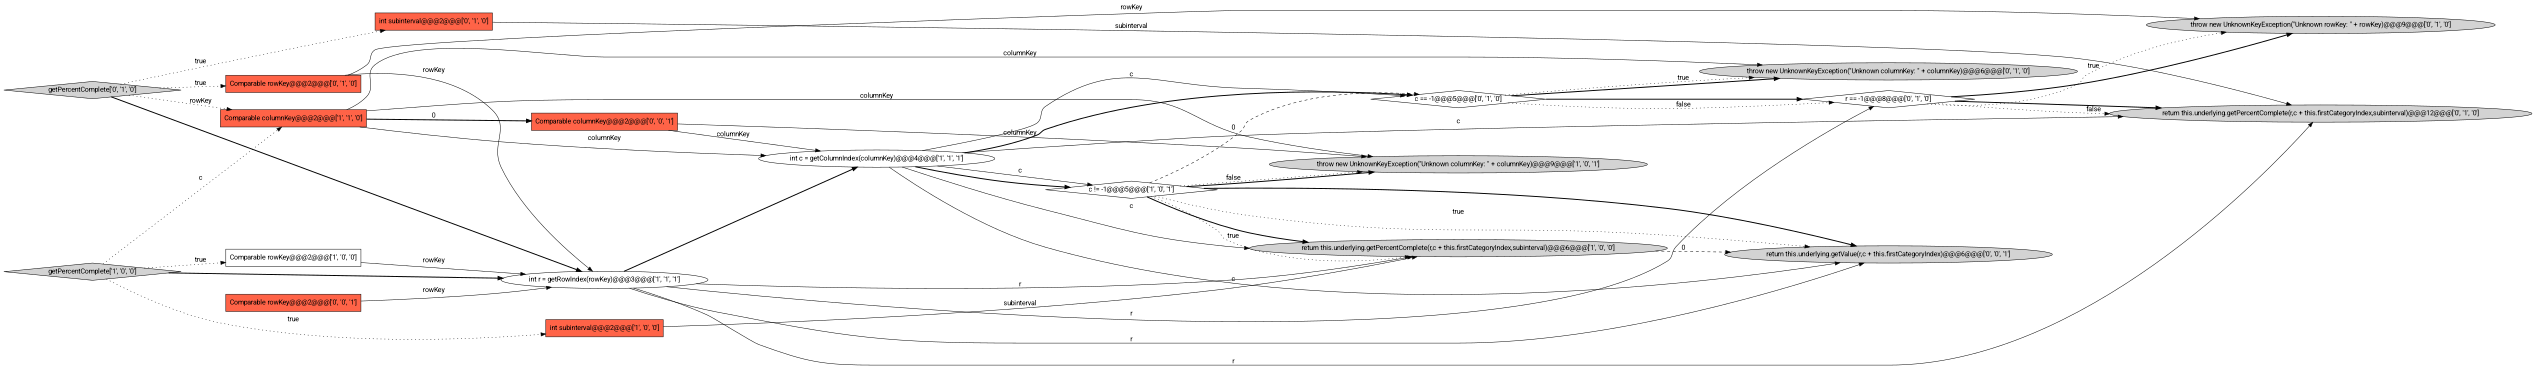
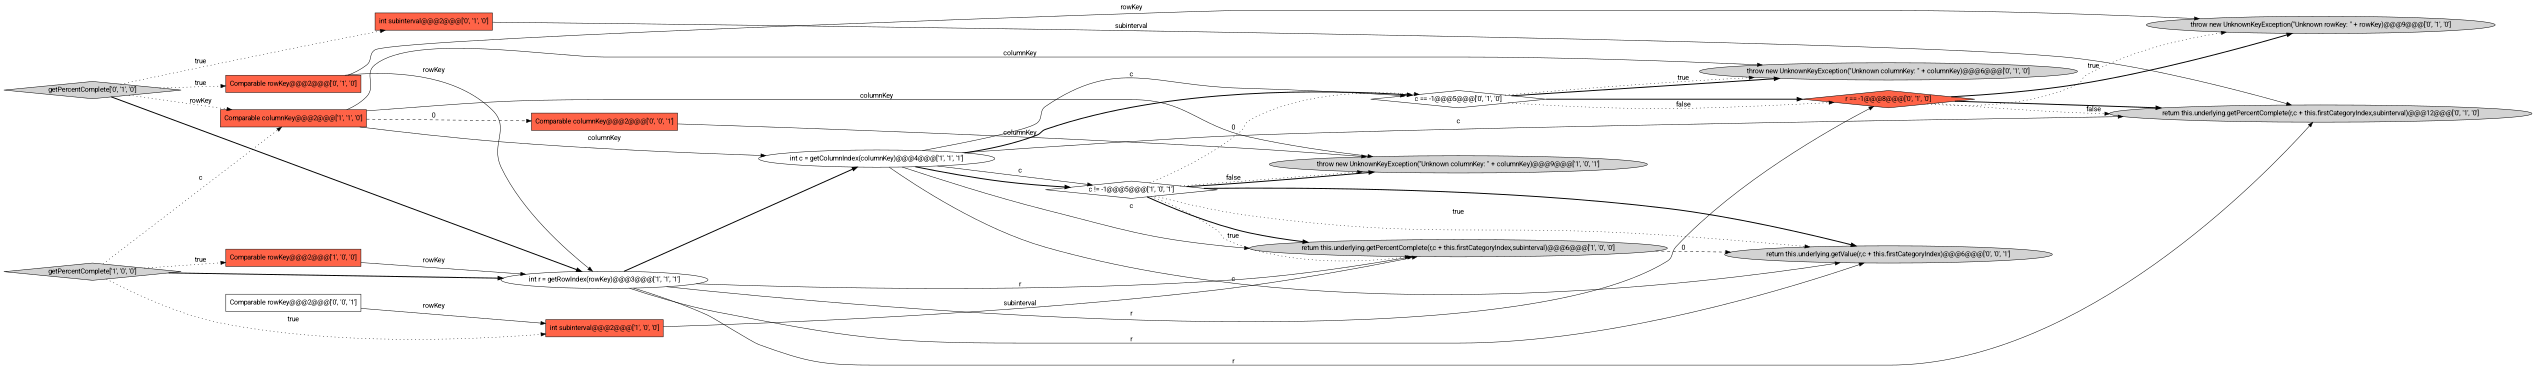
(1888, 99) -> (1888, 99)
(1272, 110) -> (1272, 110)
(447, 120) -> (447, 120)
(742, 140) -> none
(293, 258) -> (293, 258)
(454, 297) -> (451, 316)
(293, 303) -> (293, 303)
